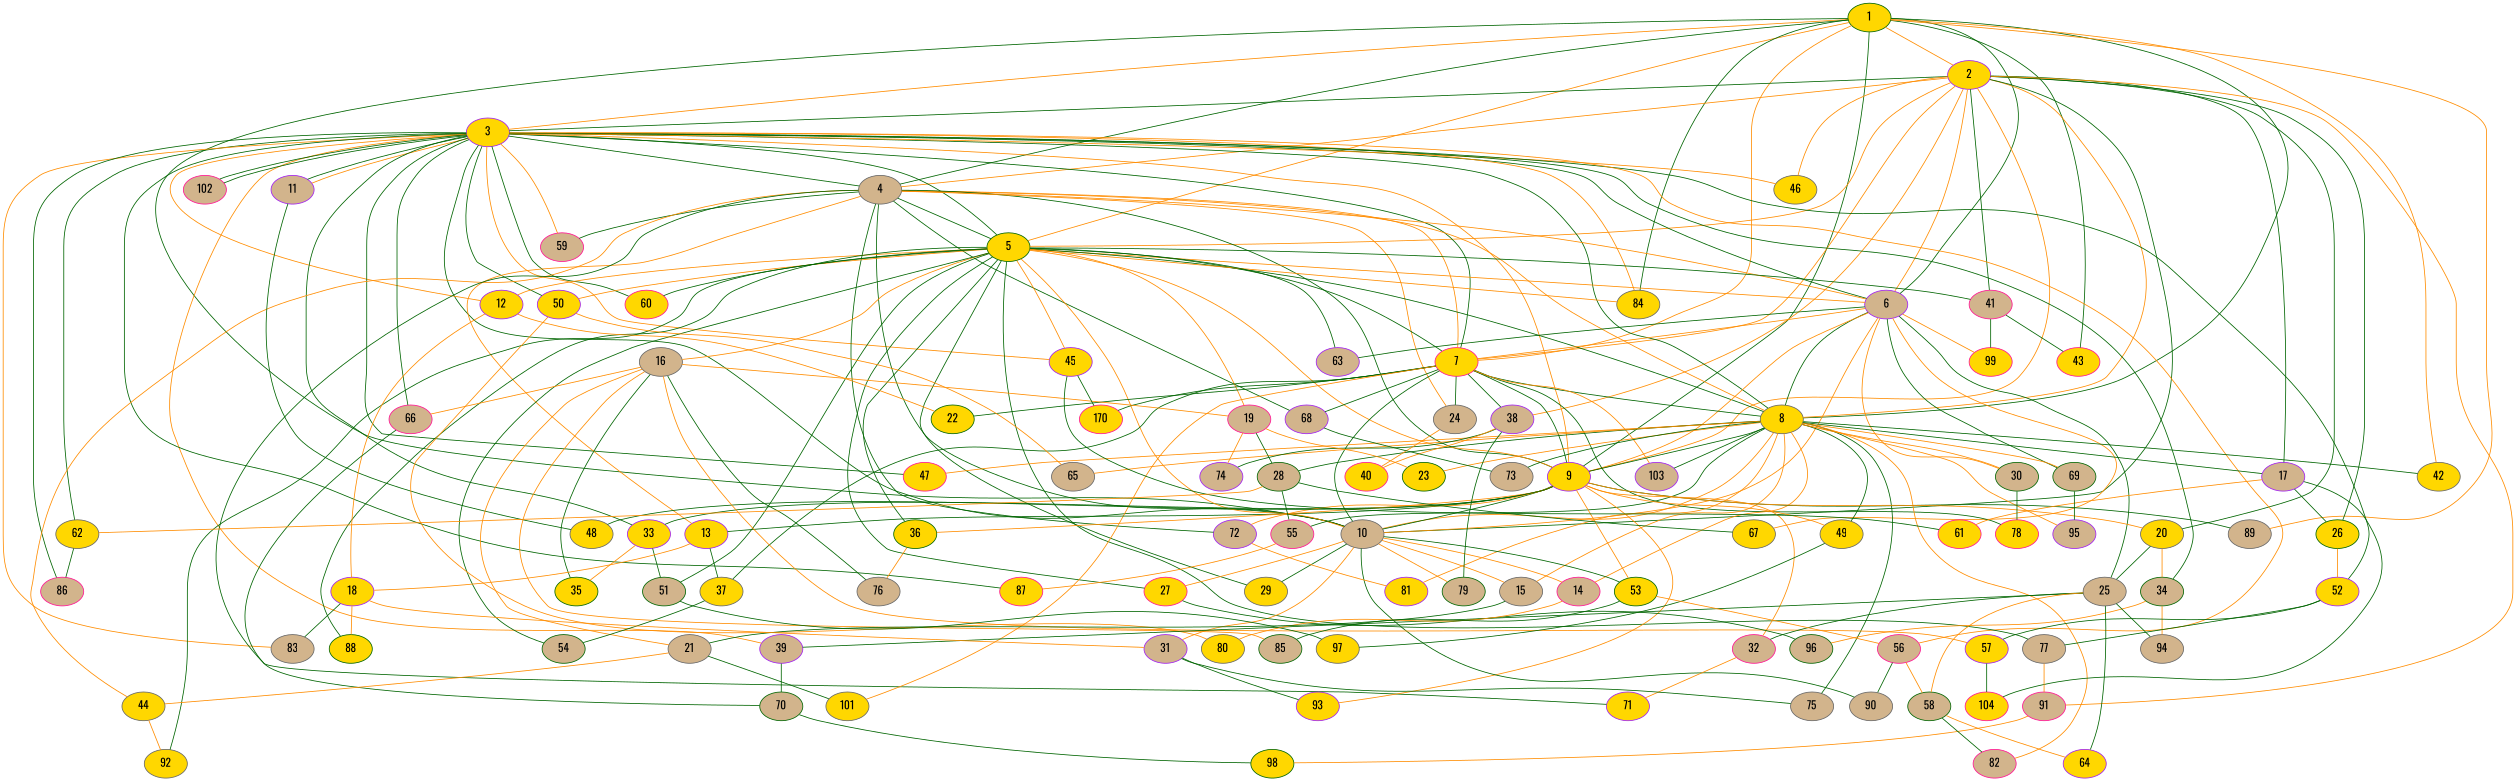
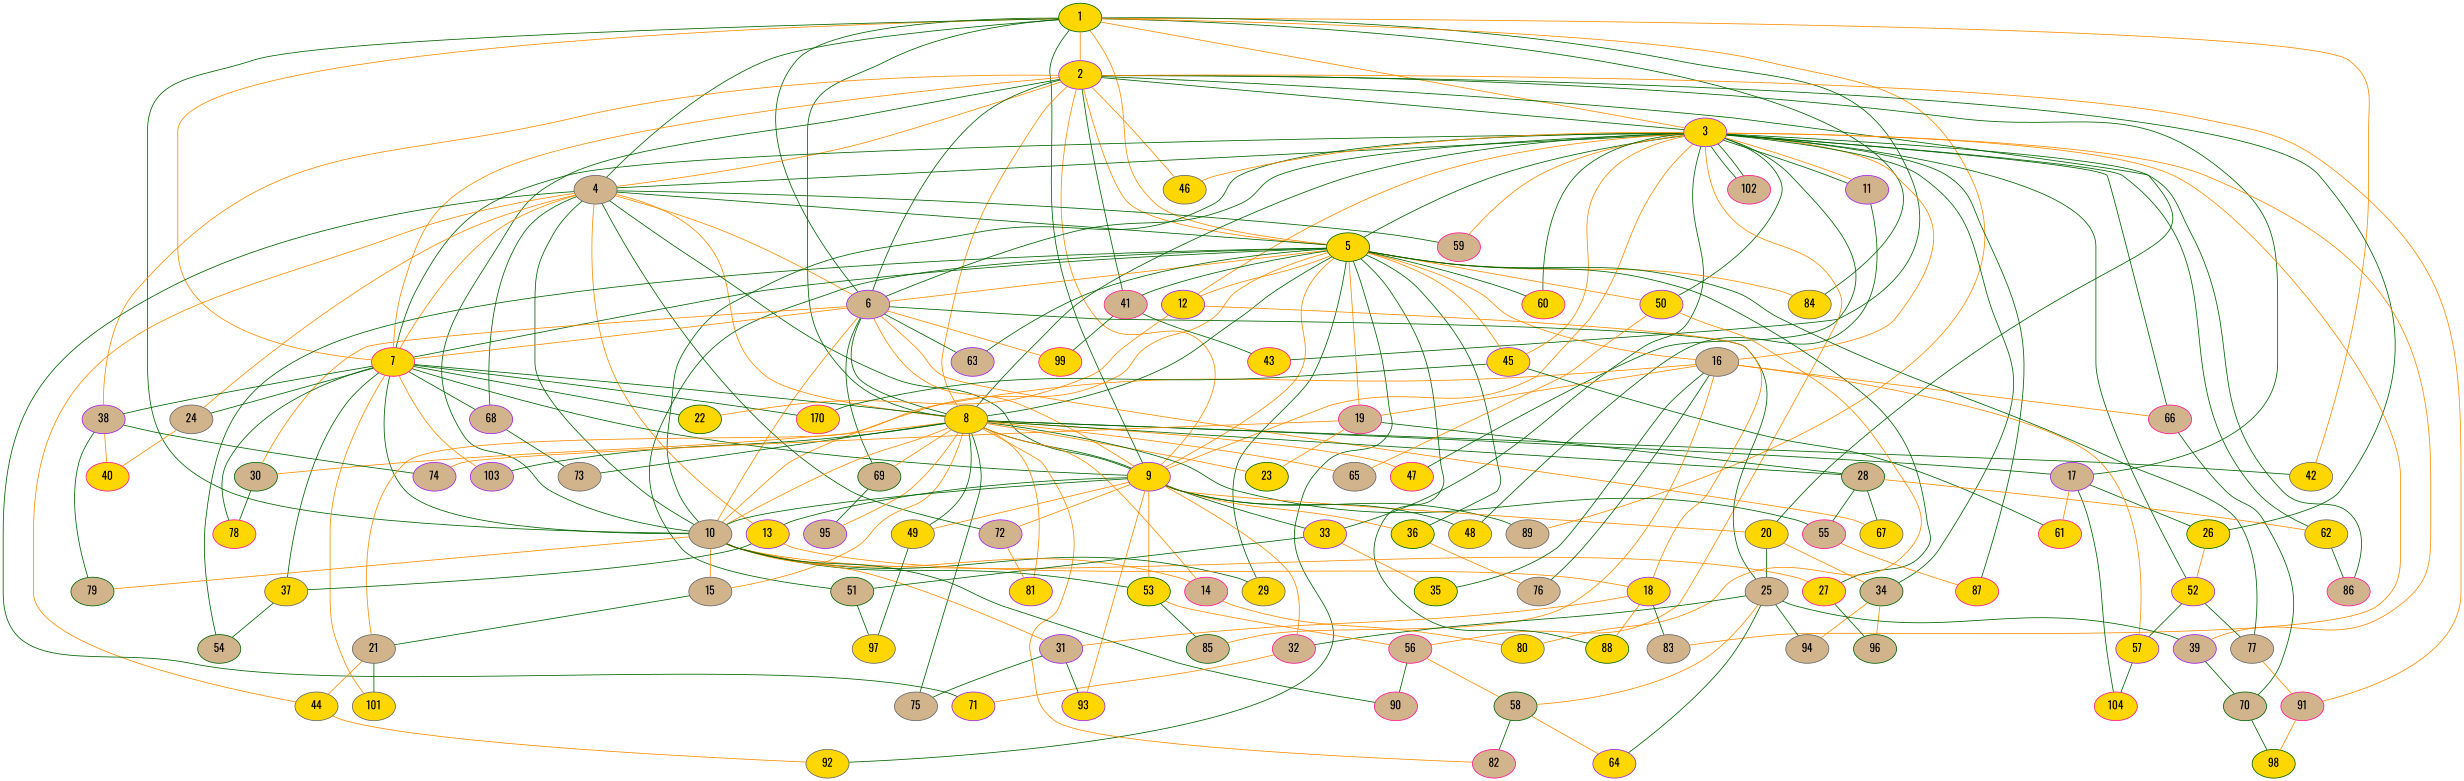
(1104, 139) -> (1933, 239)
(1944, 195) -> (940, 160)
(1871, 706) -> (1396, 706)
